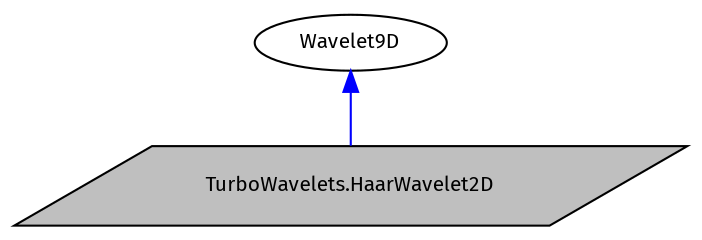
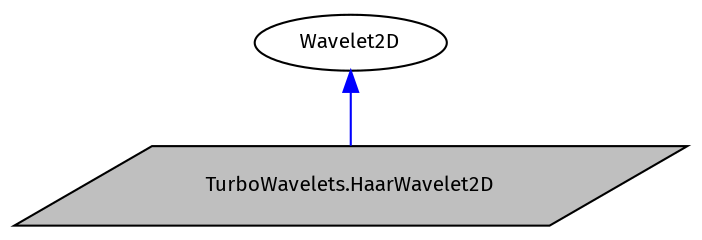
(351, 43) -> (351, 43)
